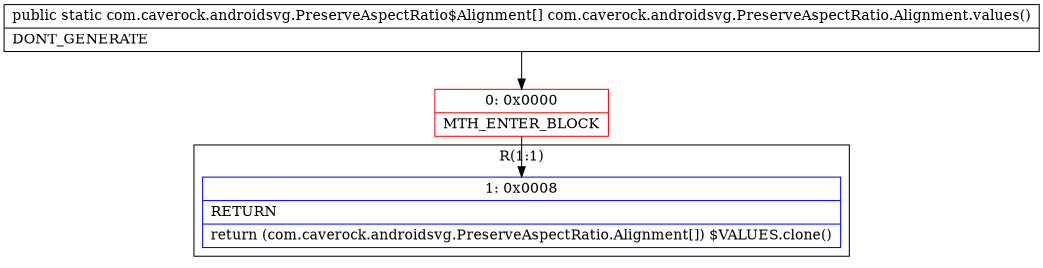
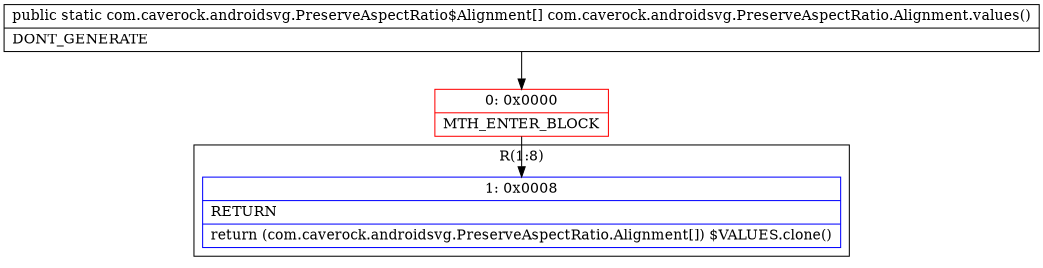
(522, 157) -> (522, 157)
